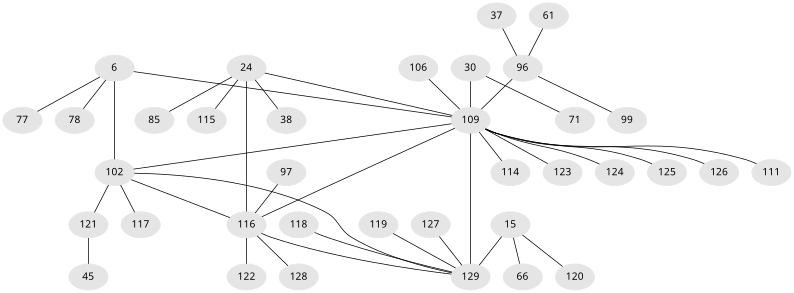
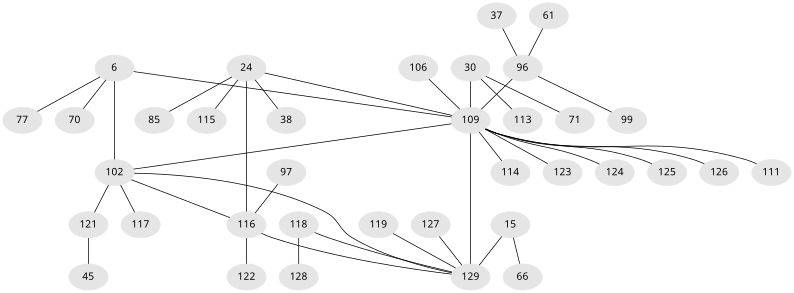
(75, 120) -> (75, 120)
none -> (523, 120)
(358, 172) -> none
(273, 251) -> (299, 251)
(575, 277) -> none
